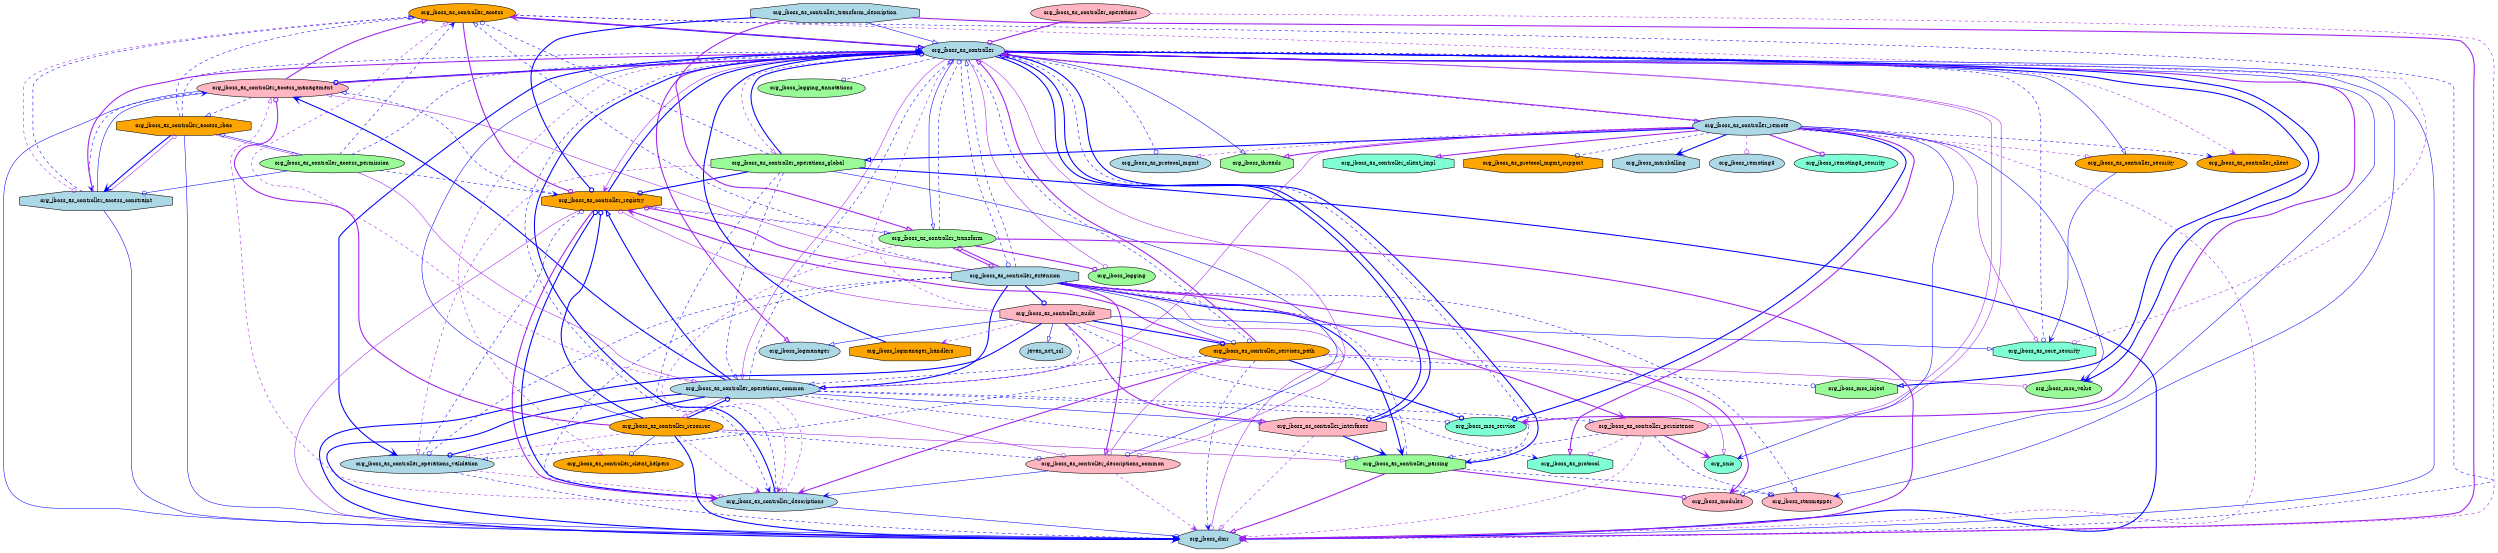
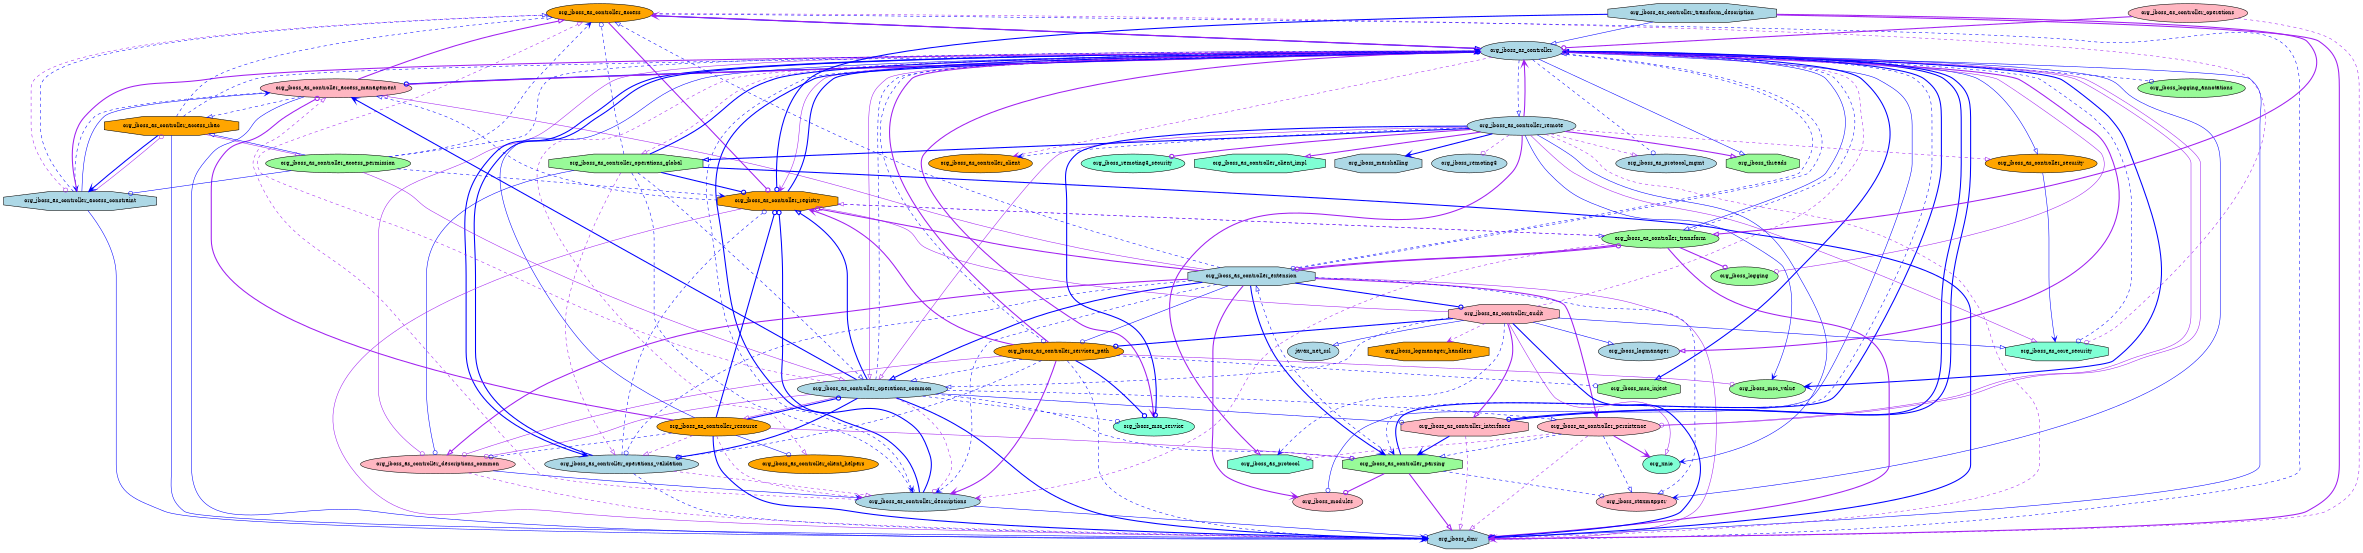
(1533, 163) -> none
(705, 177) -> (626, 96)
(518, 434) -> none
